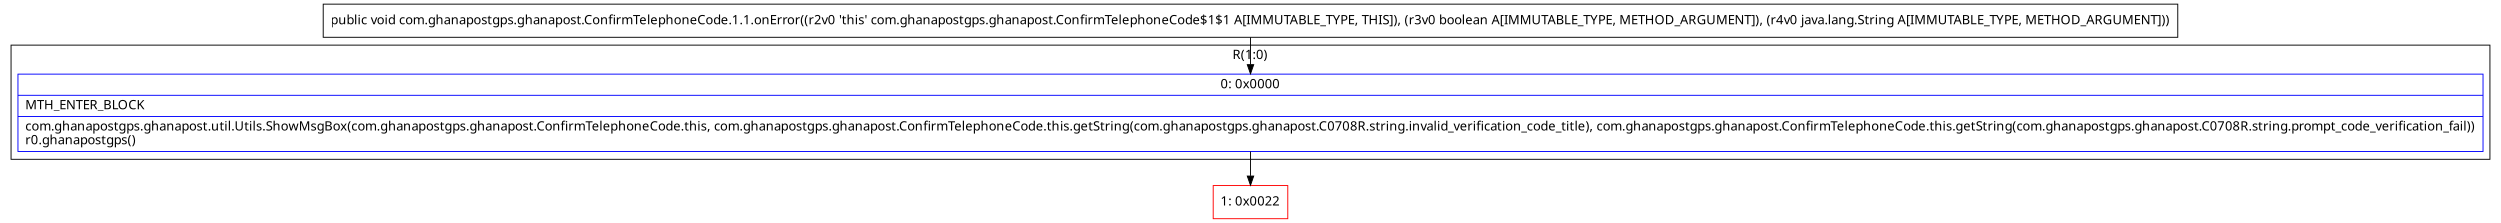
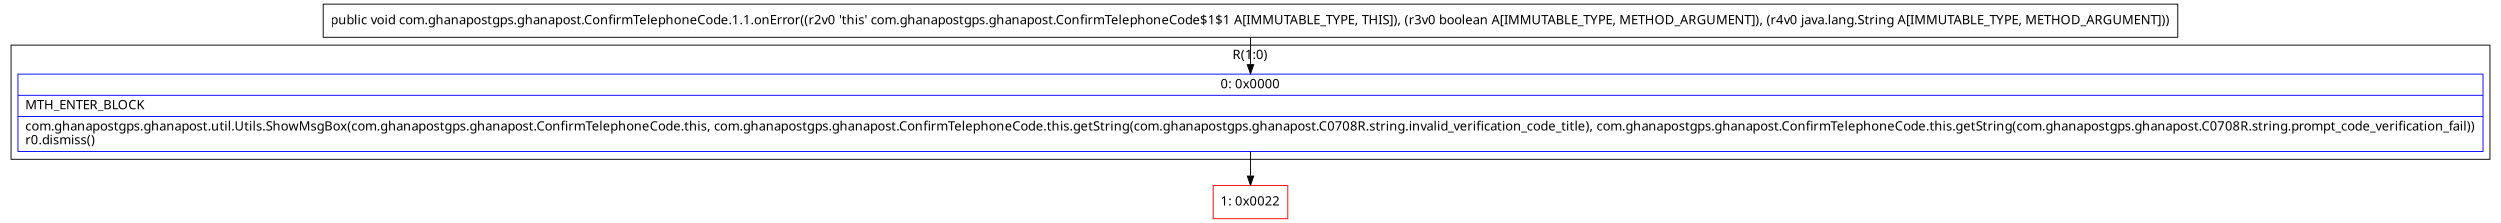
(81, 140) -> (60, 140)
